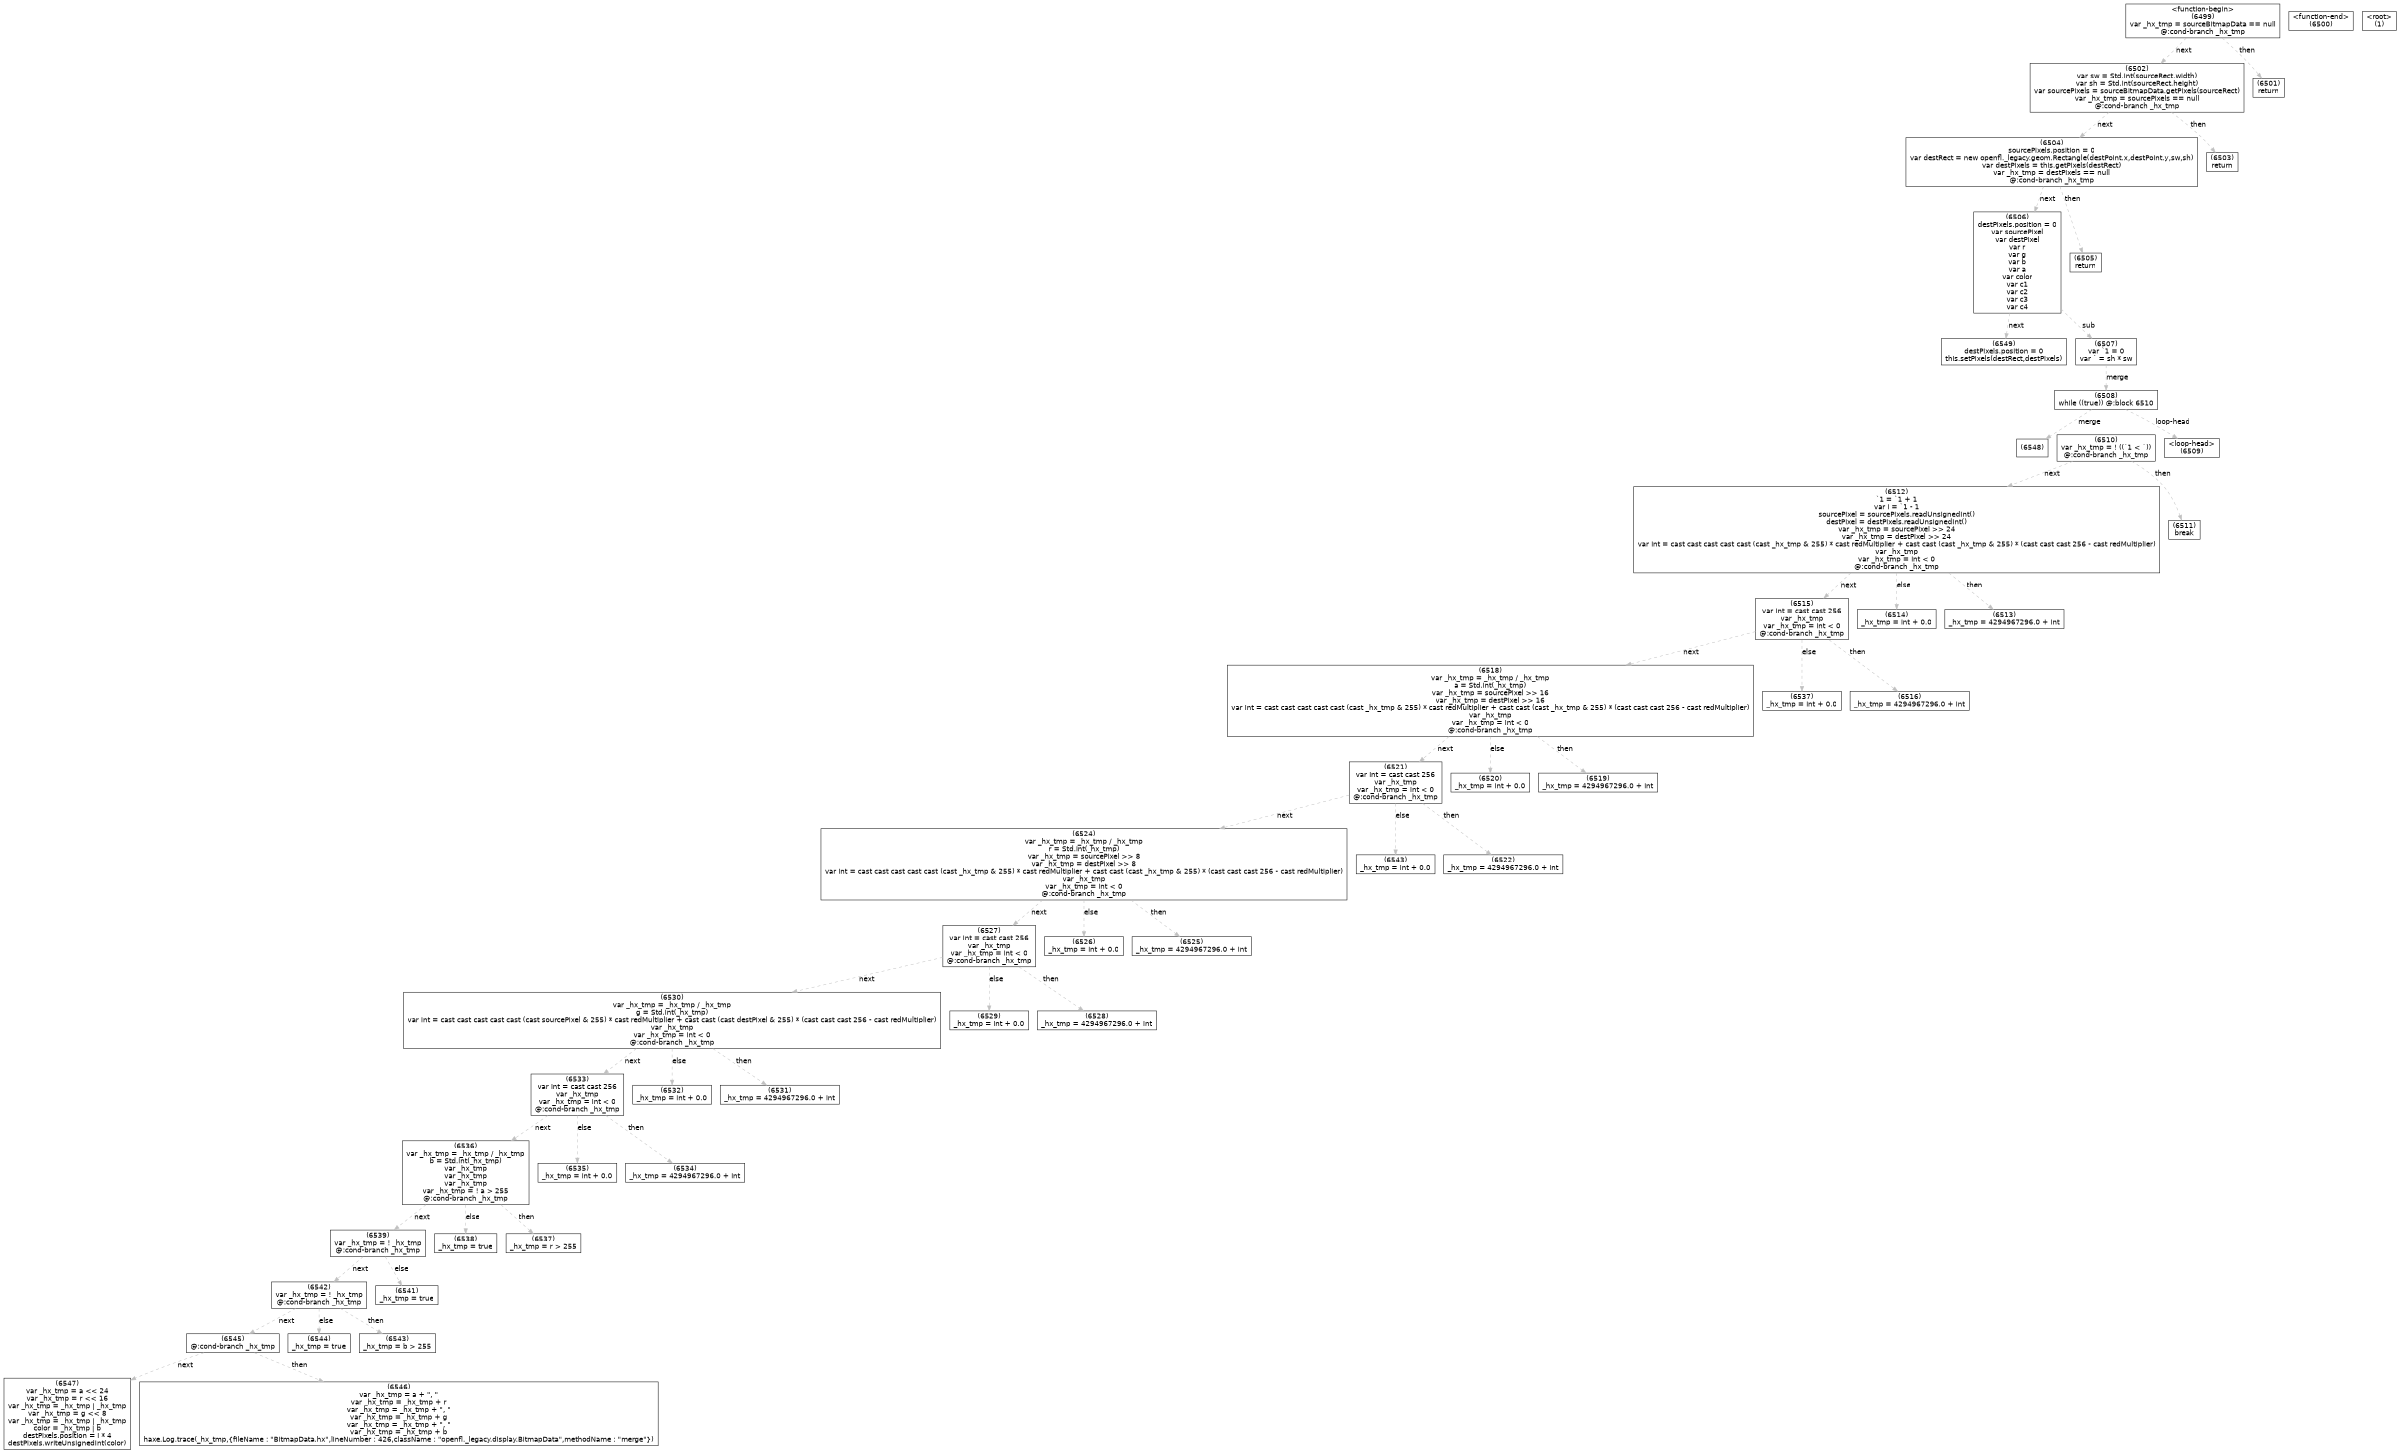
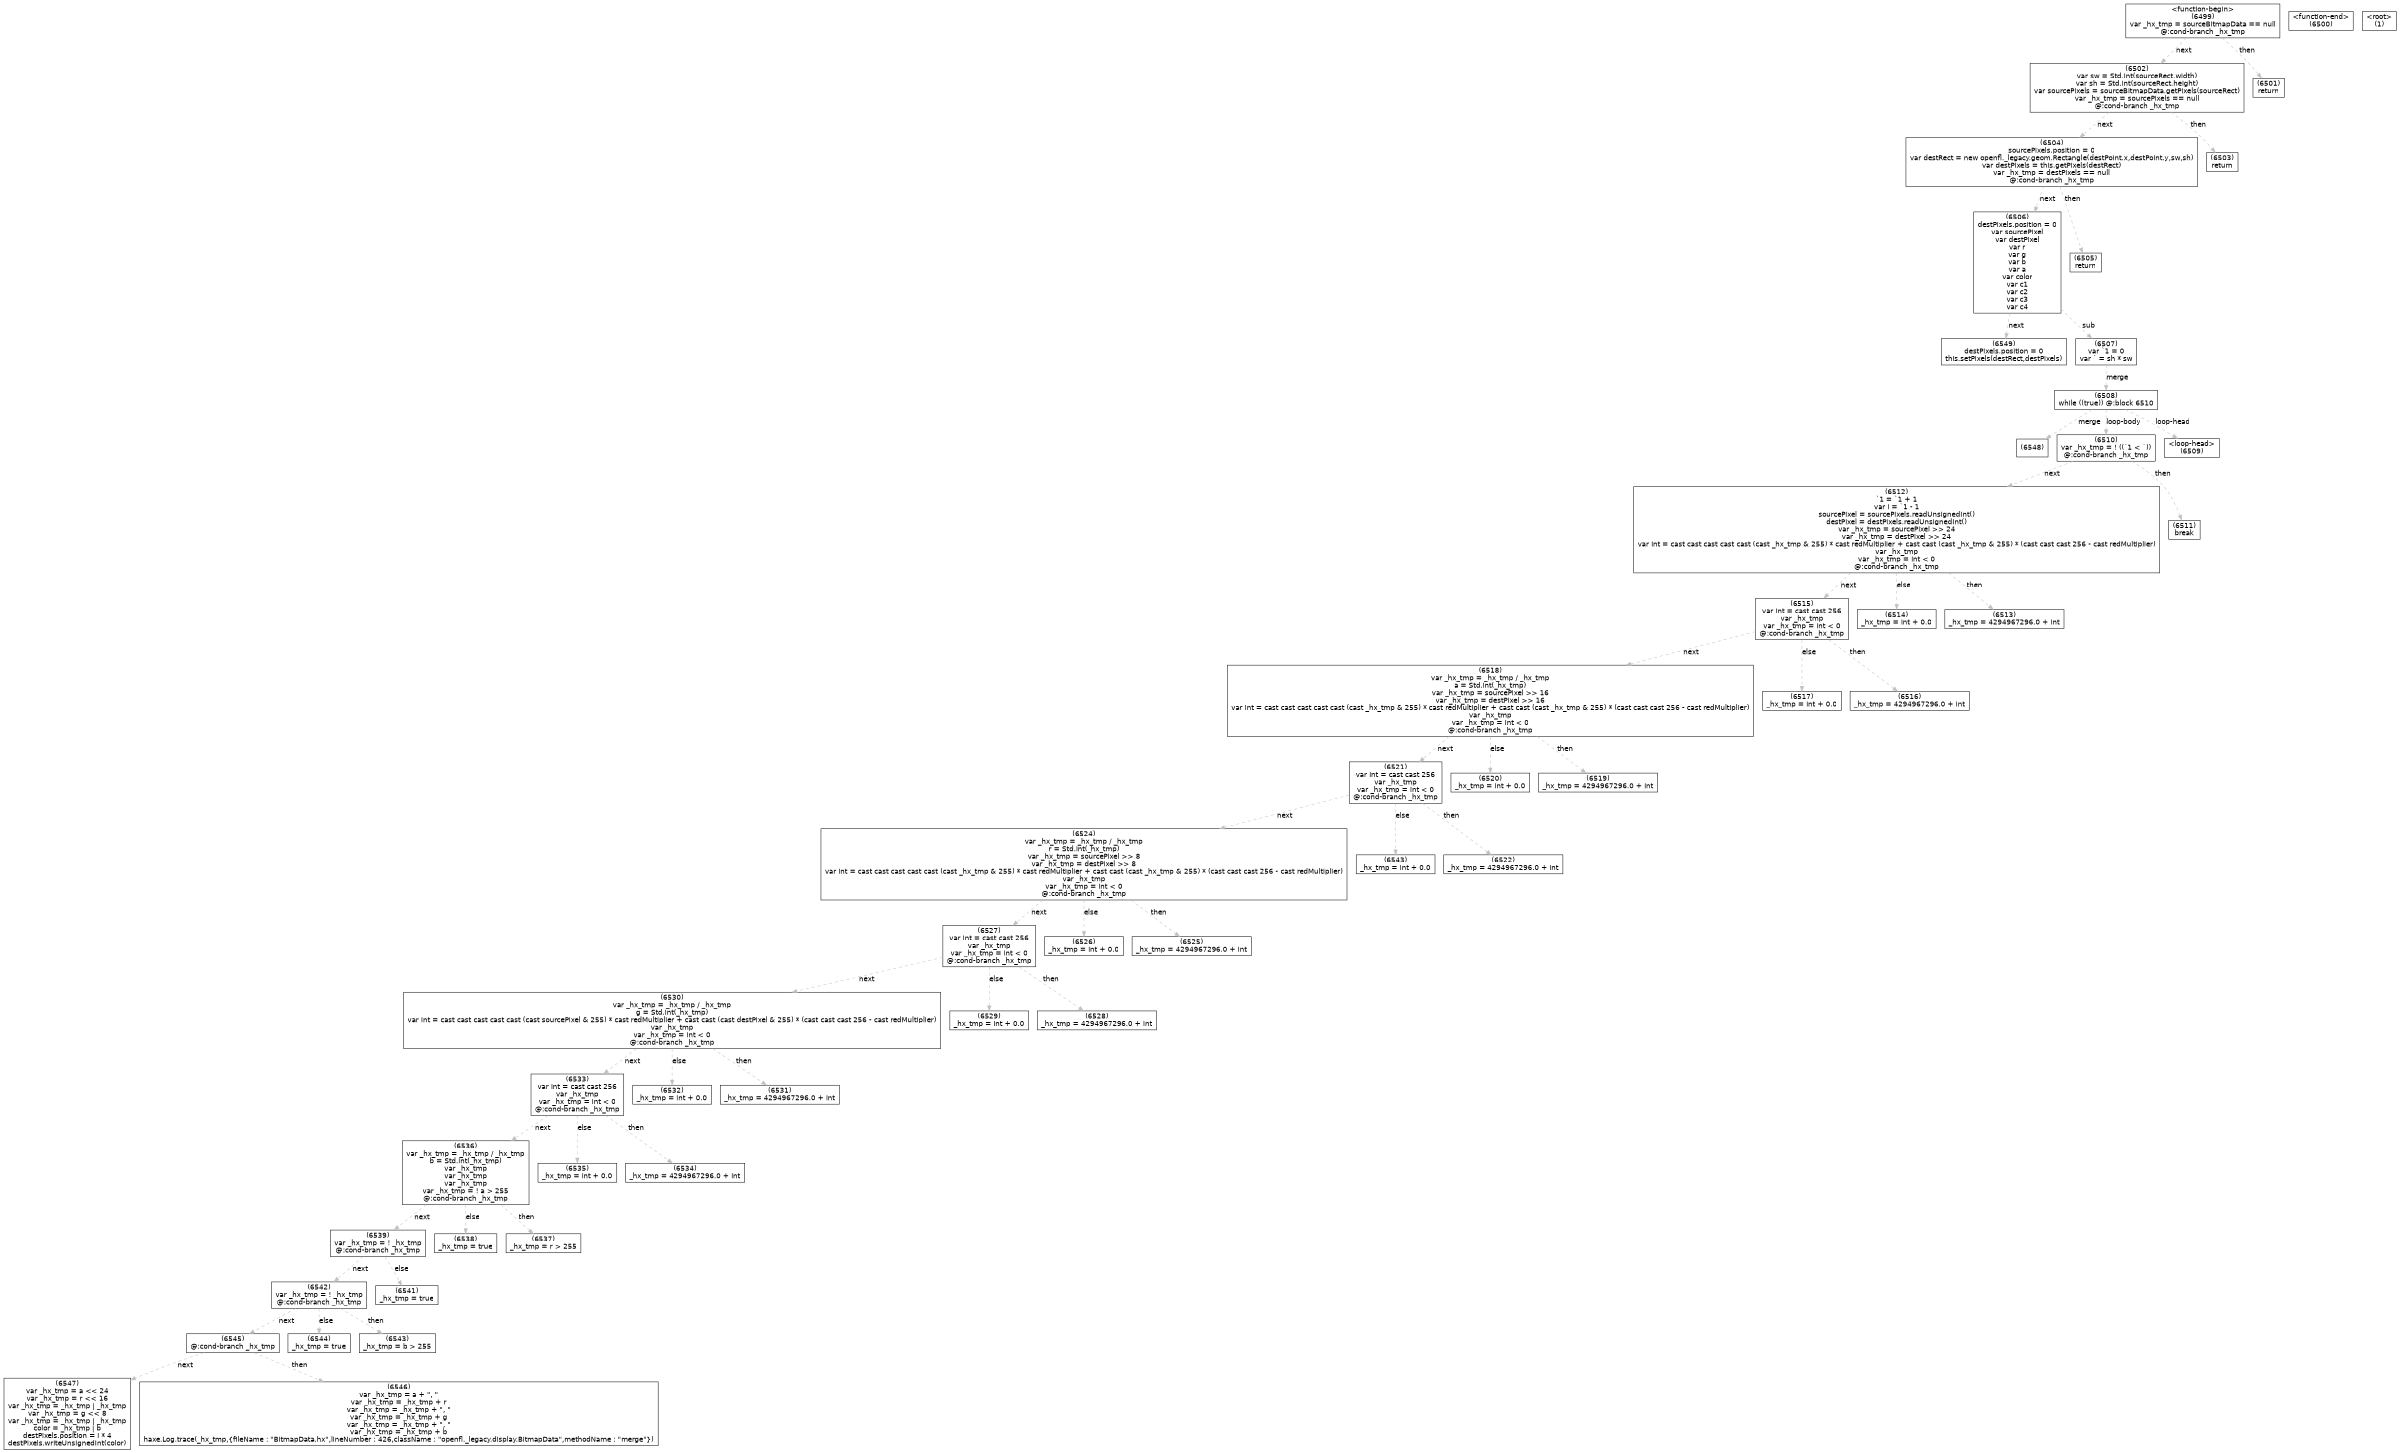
none -> (2106, 420)
(1802, 701) -> (1802, 701)
